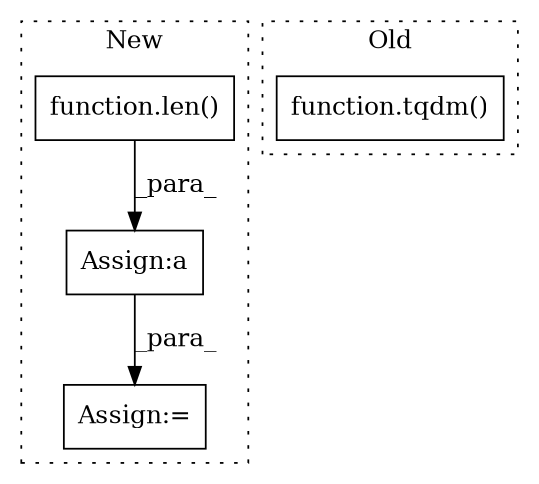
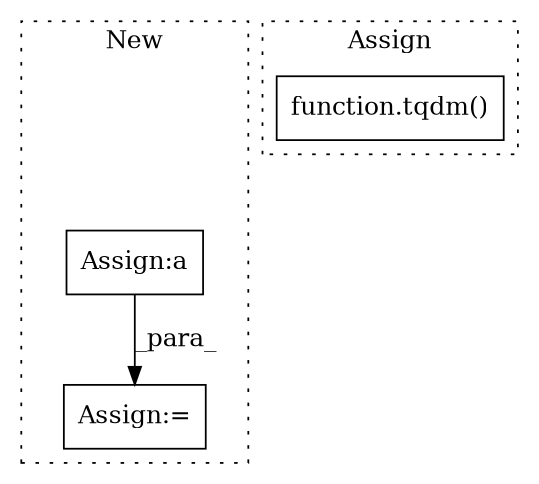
(390, 42) -> (390, 42)
(135, 108) -> none
